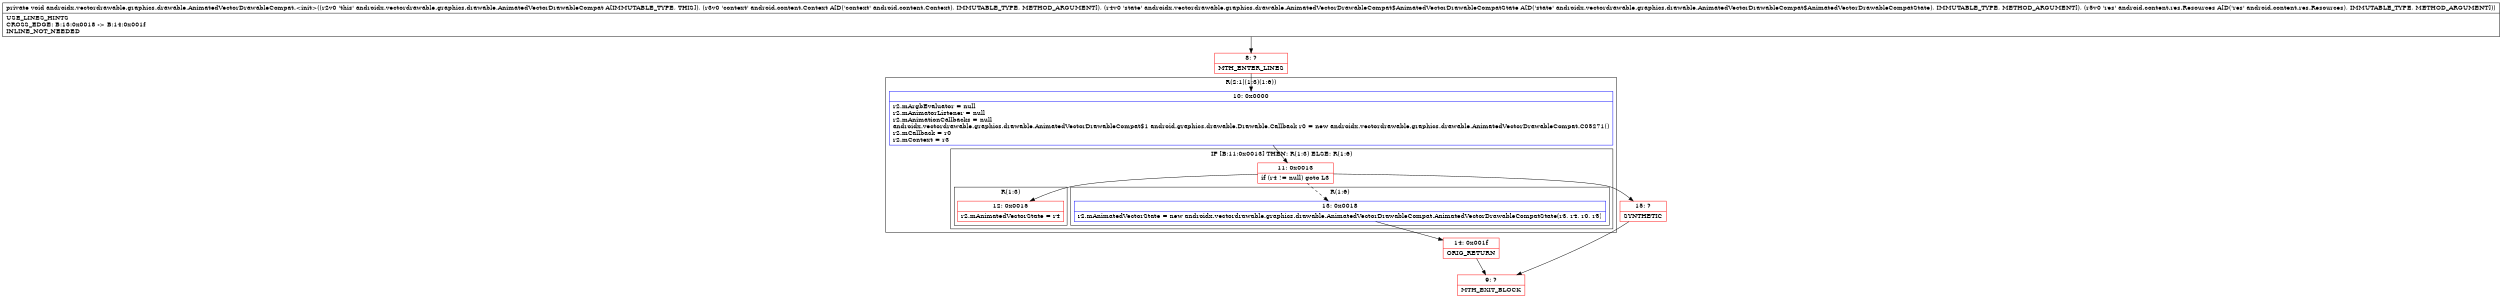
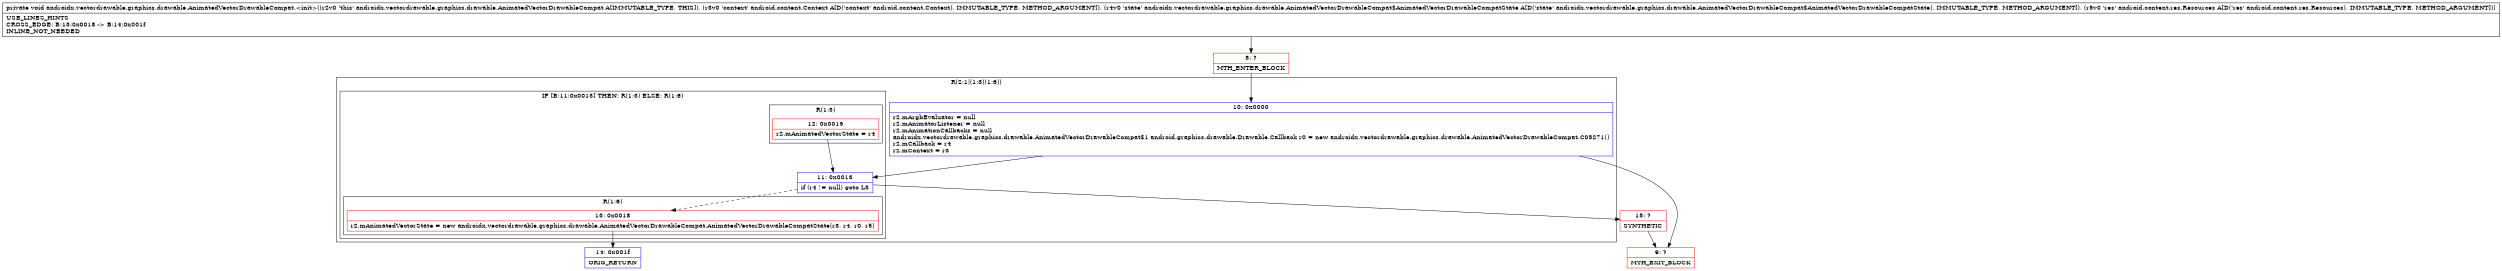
(1251, 68) -> (1251, 68)
(922, 133) -> (922, 144)
(1296, 173) -> (835, 183)
(1145, 179) -> (830, 154)
(1340, 211) -> (613, 221)
(1471, 248) -> (613, 258)
(1480, 265) -> (1650, 181)
